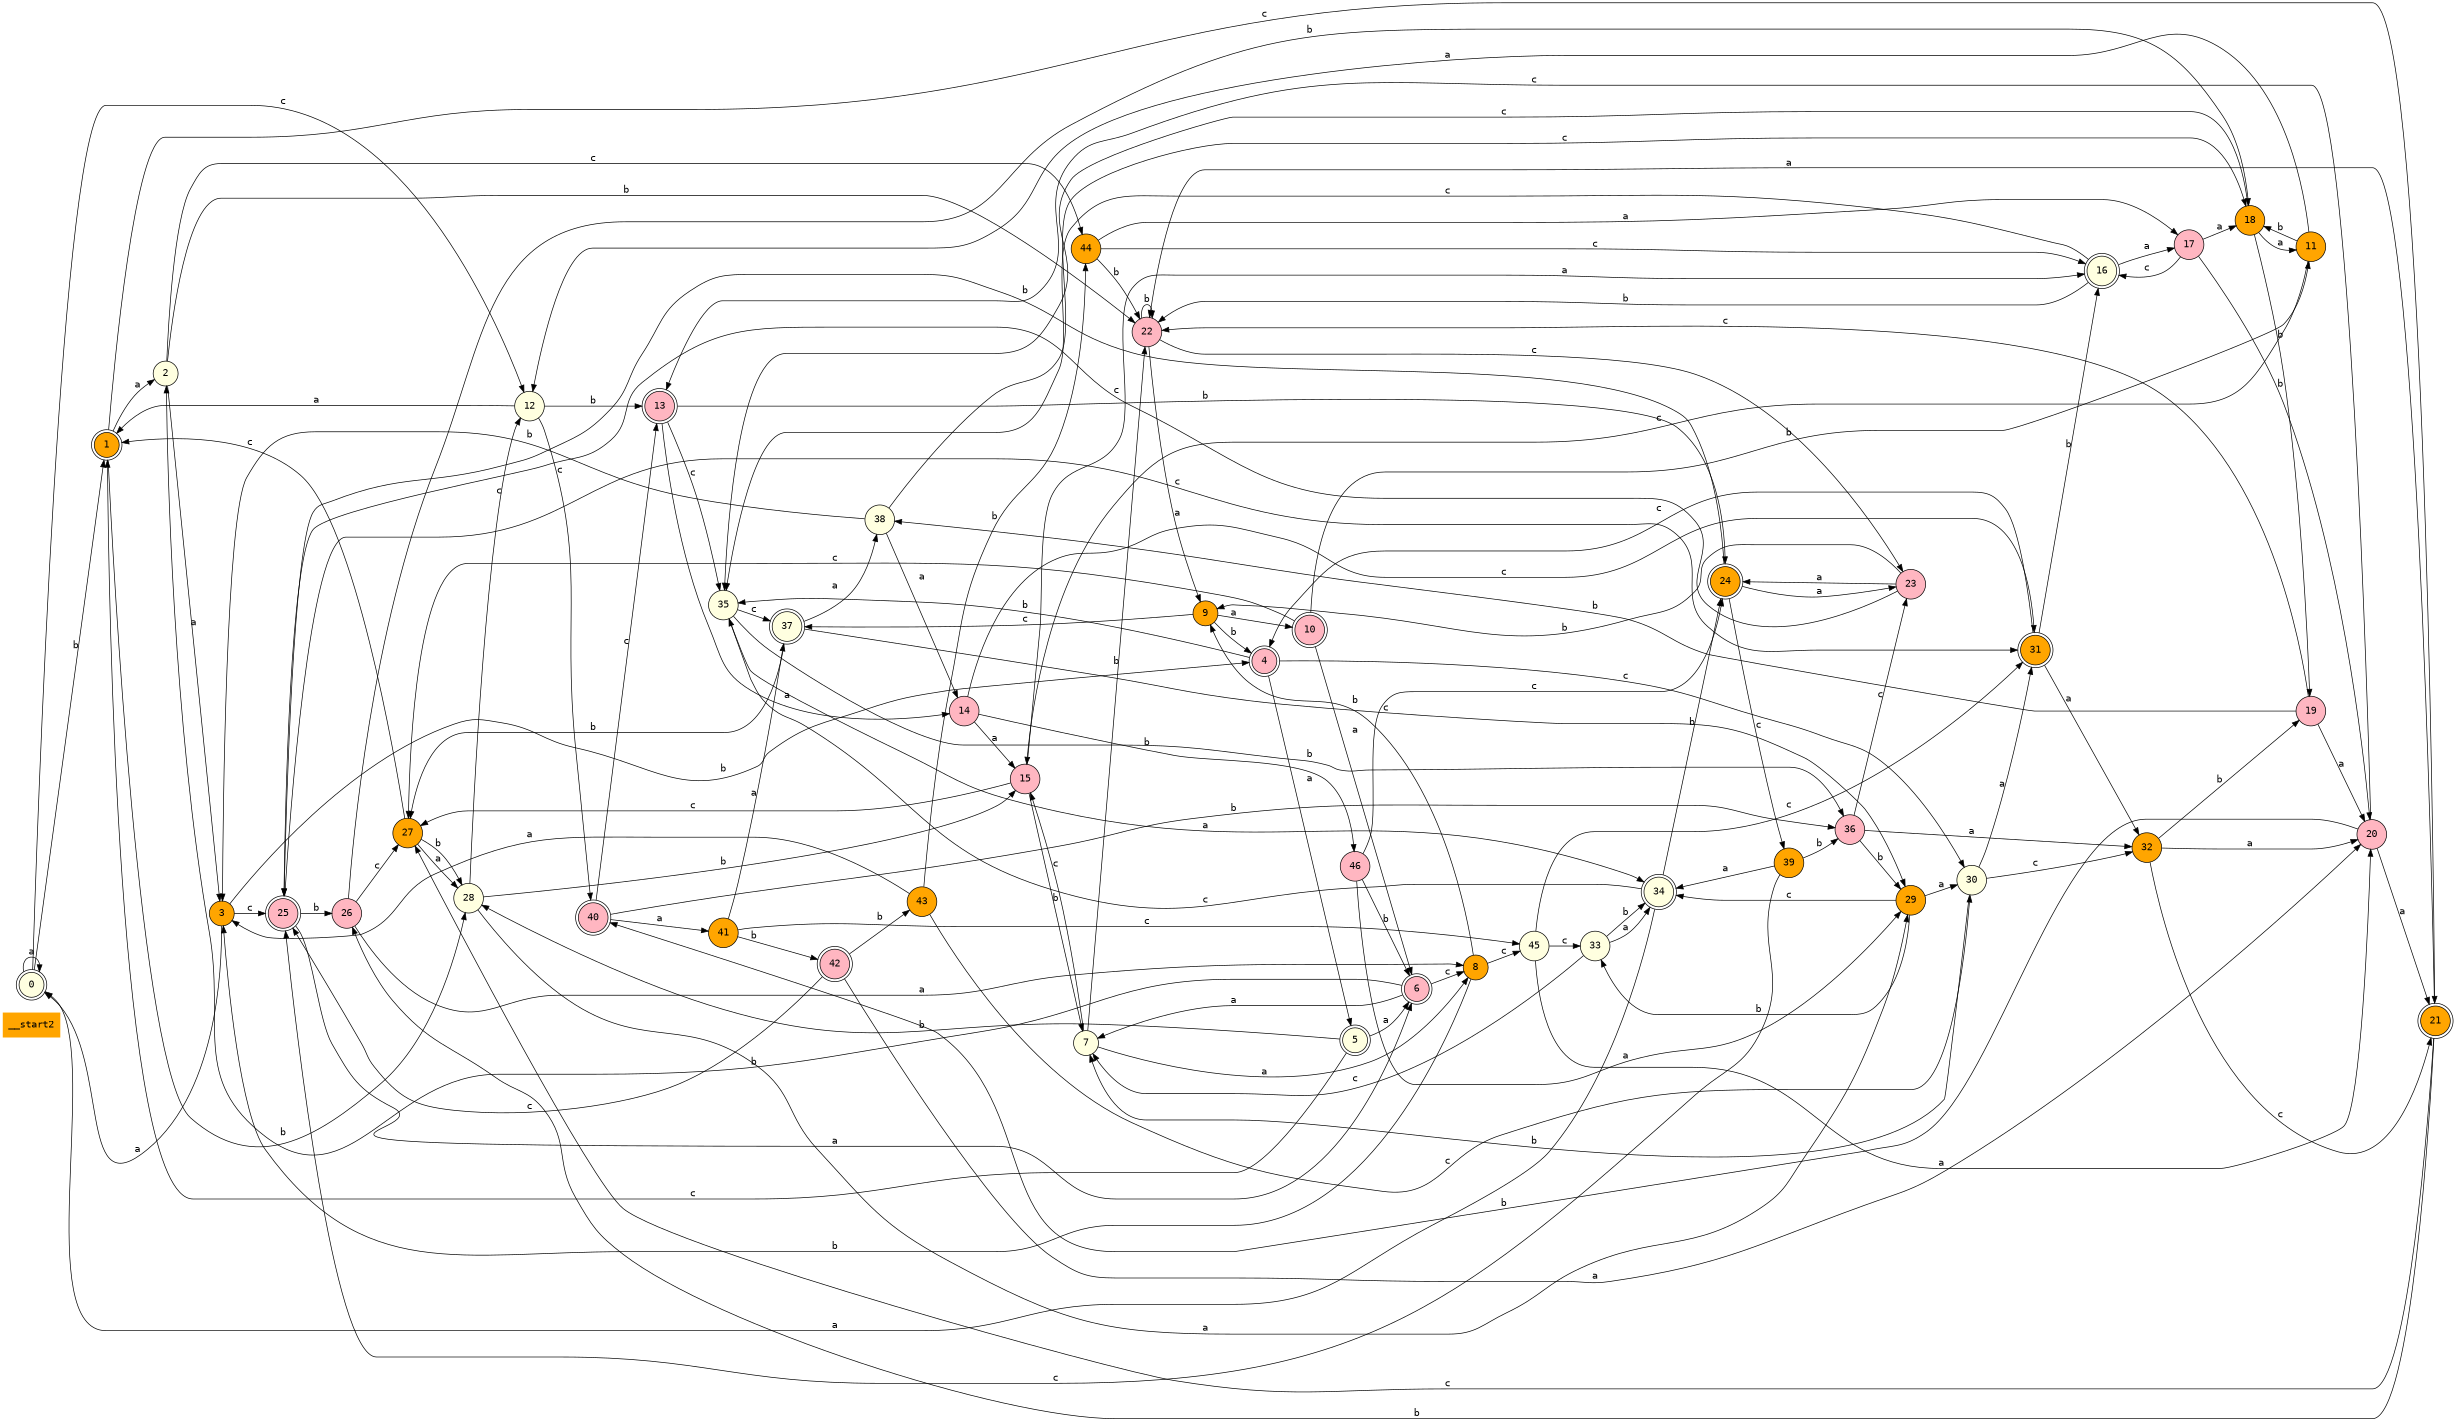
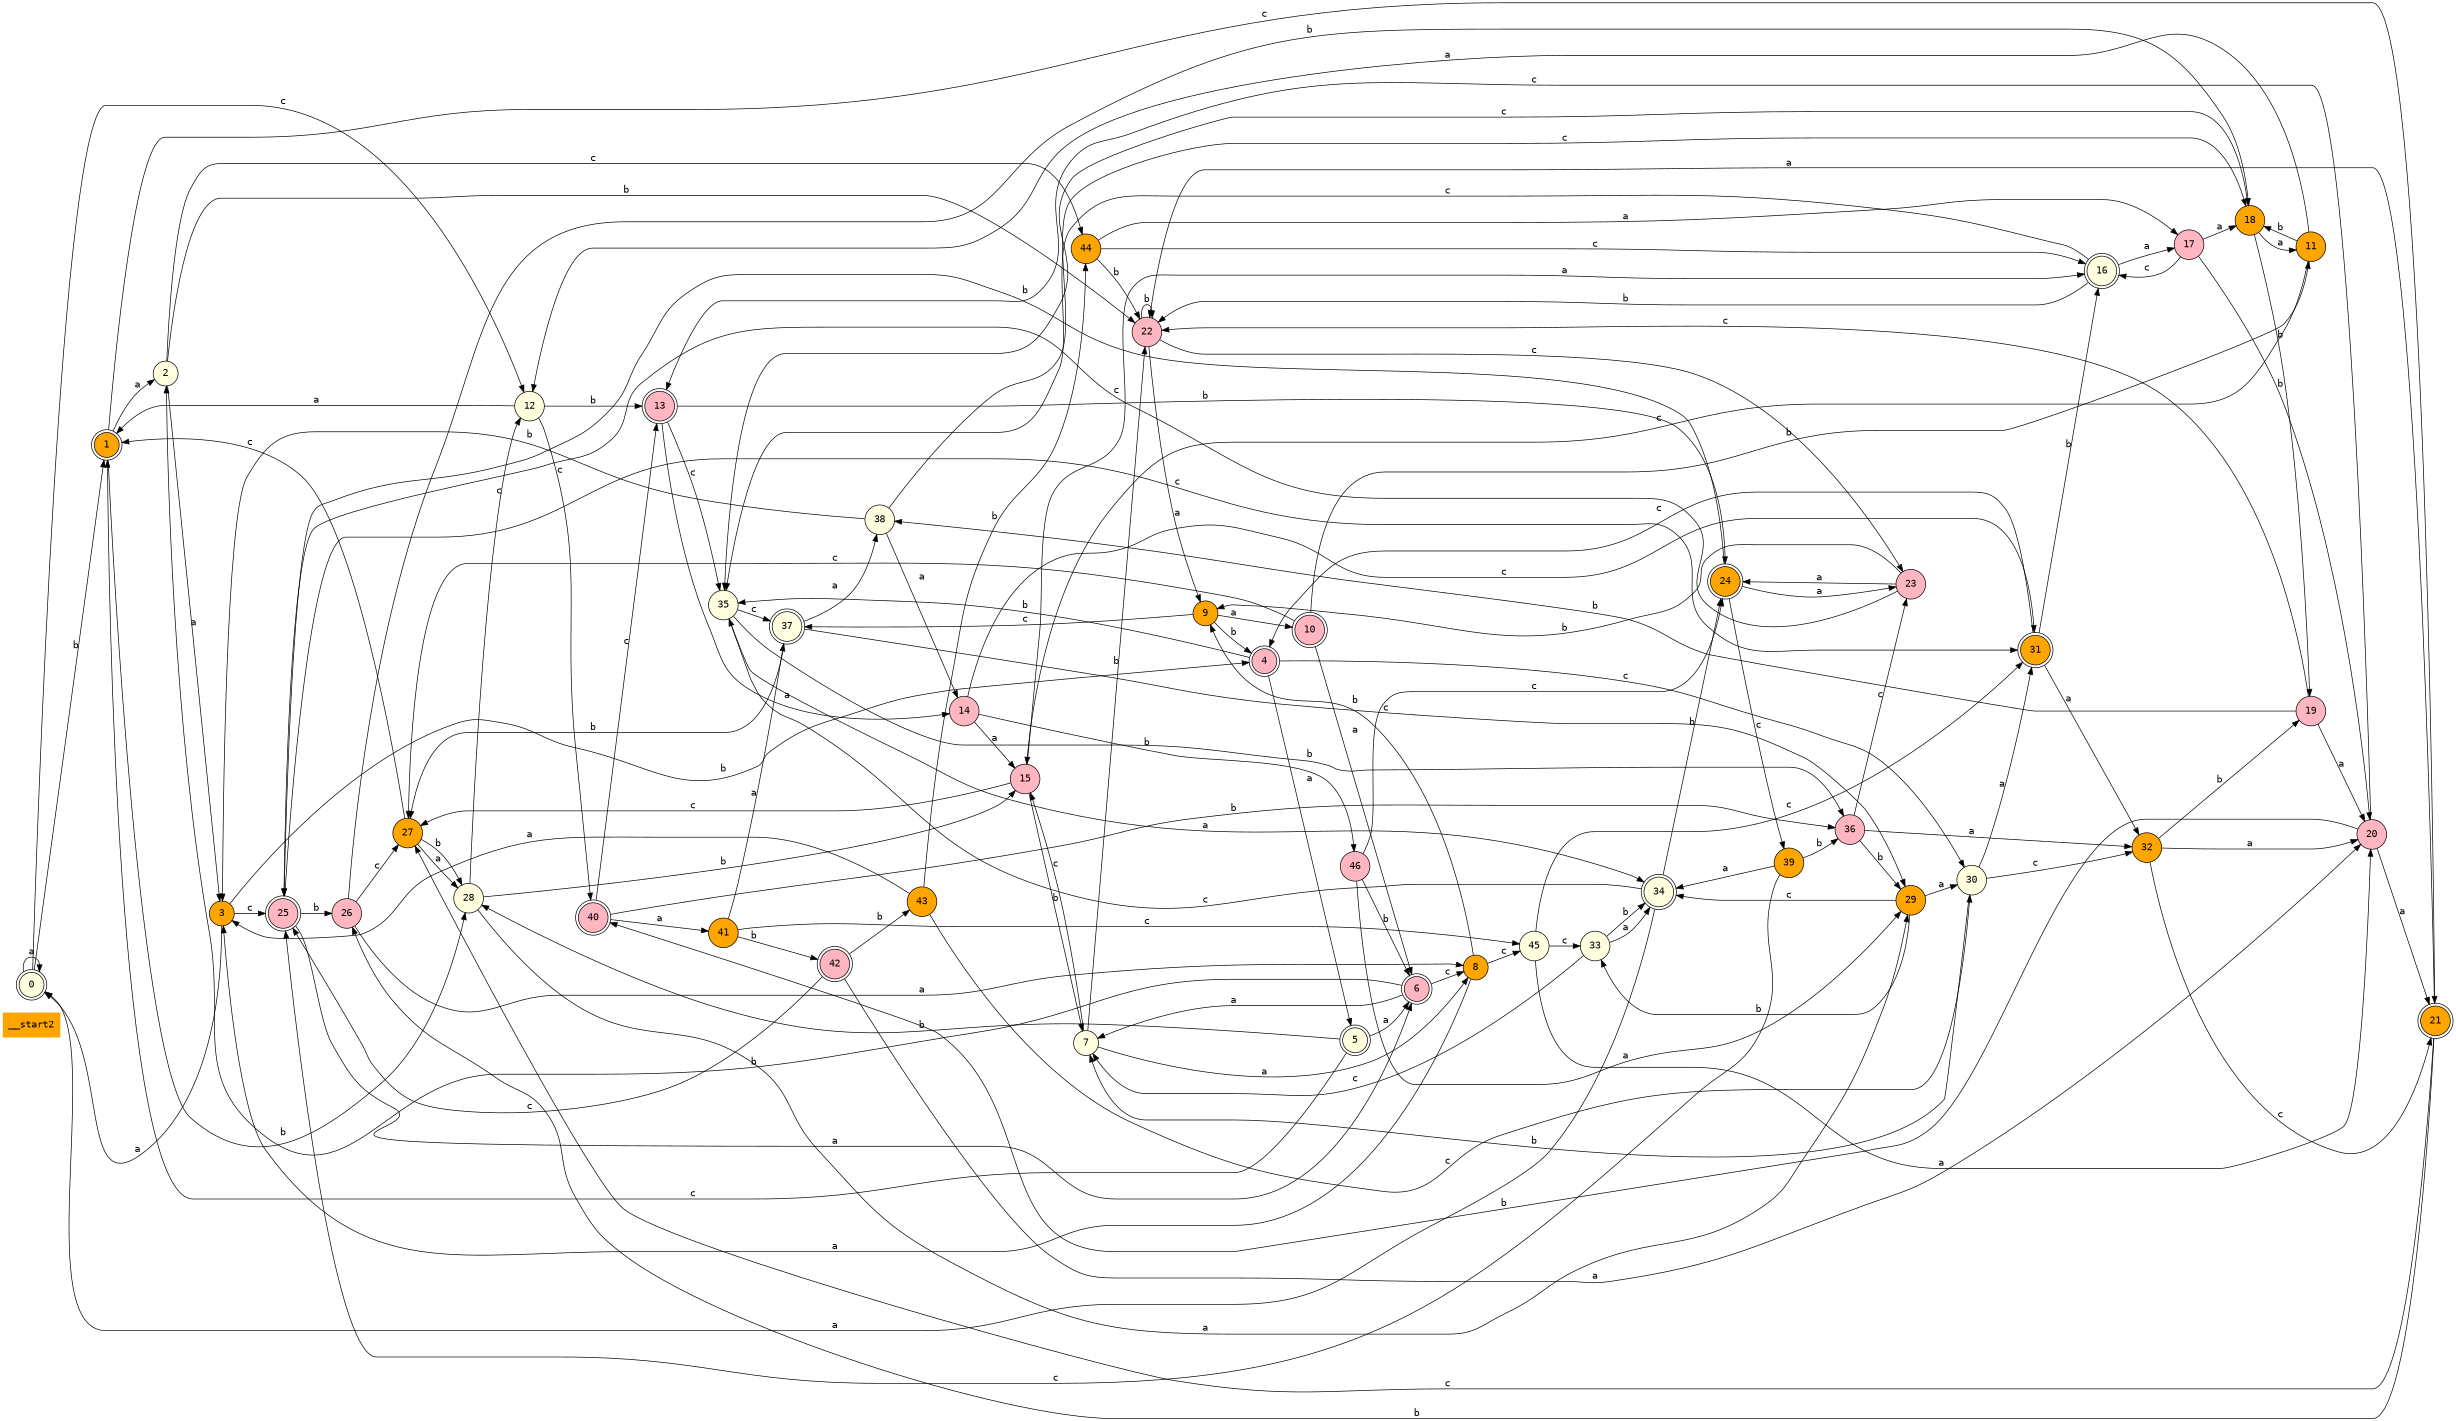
(835, 1246) -> (835, 1246)
